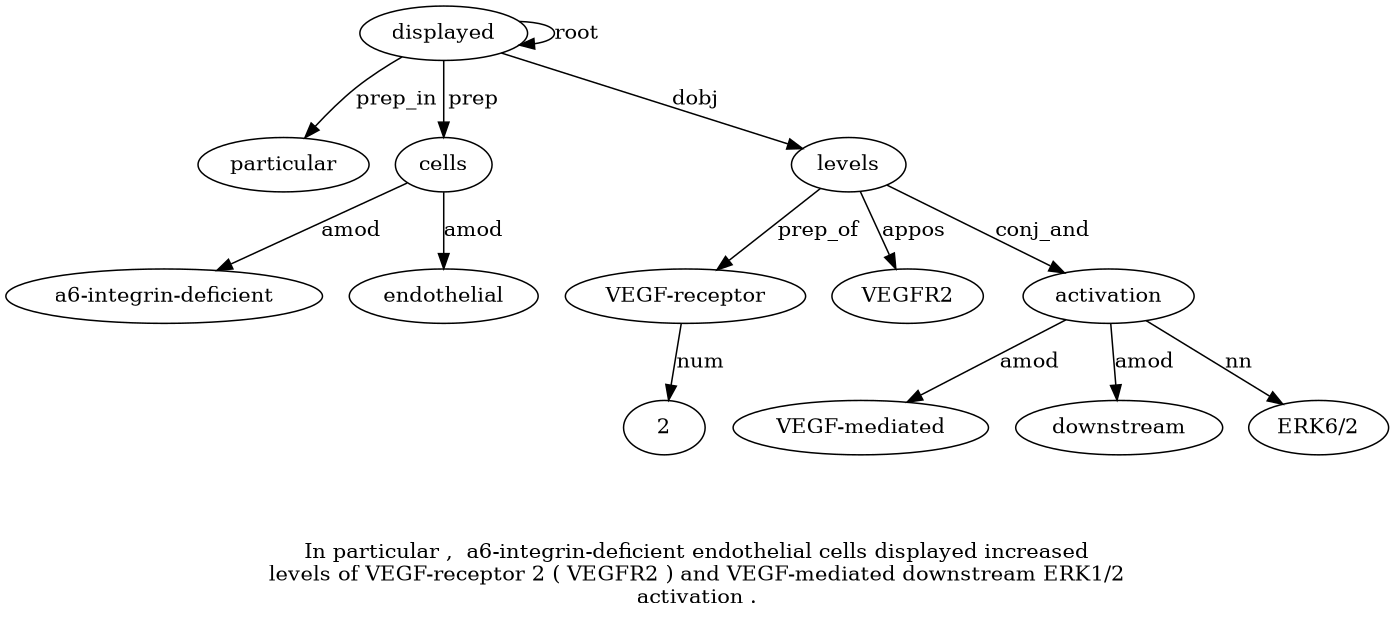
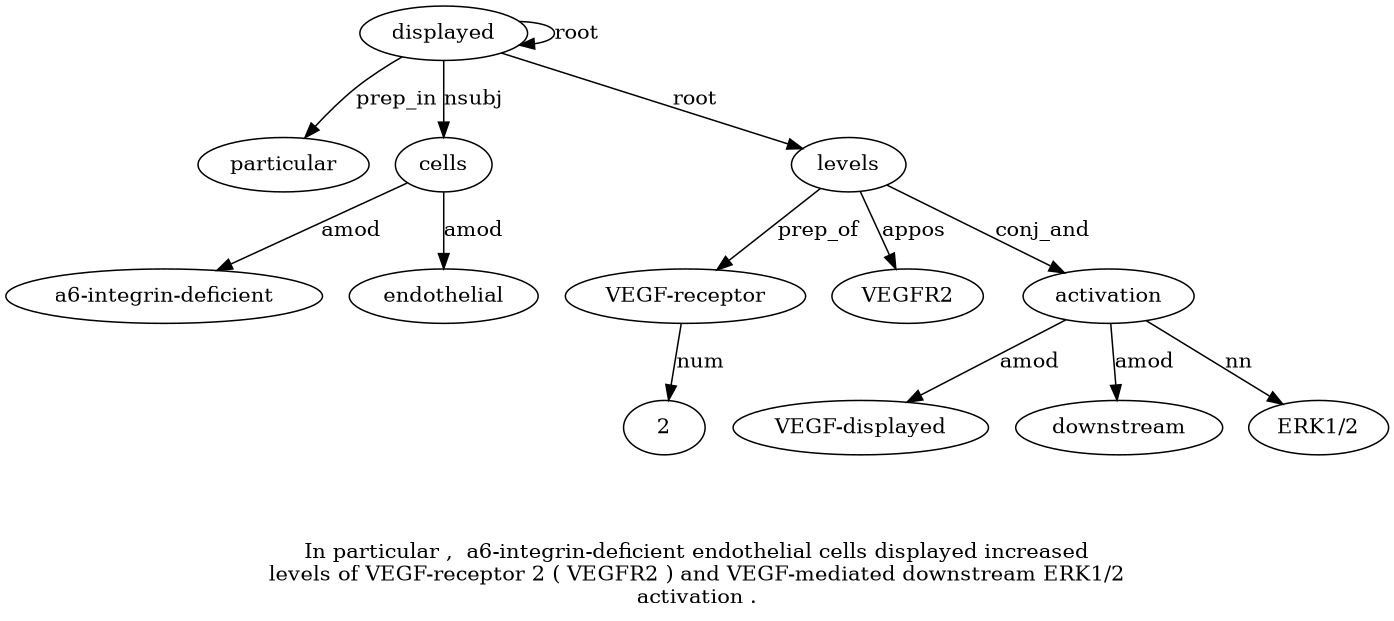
(474, 99) -> (474, 99)
(695, 99) -> (695, 99)
(861, 428) -> (861, 428)
(1319, 428) -> (1319, 428)
